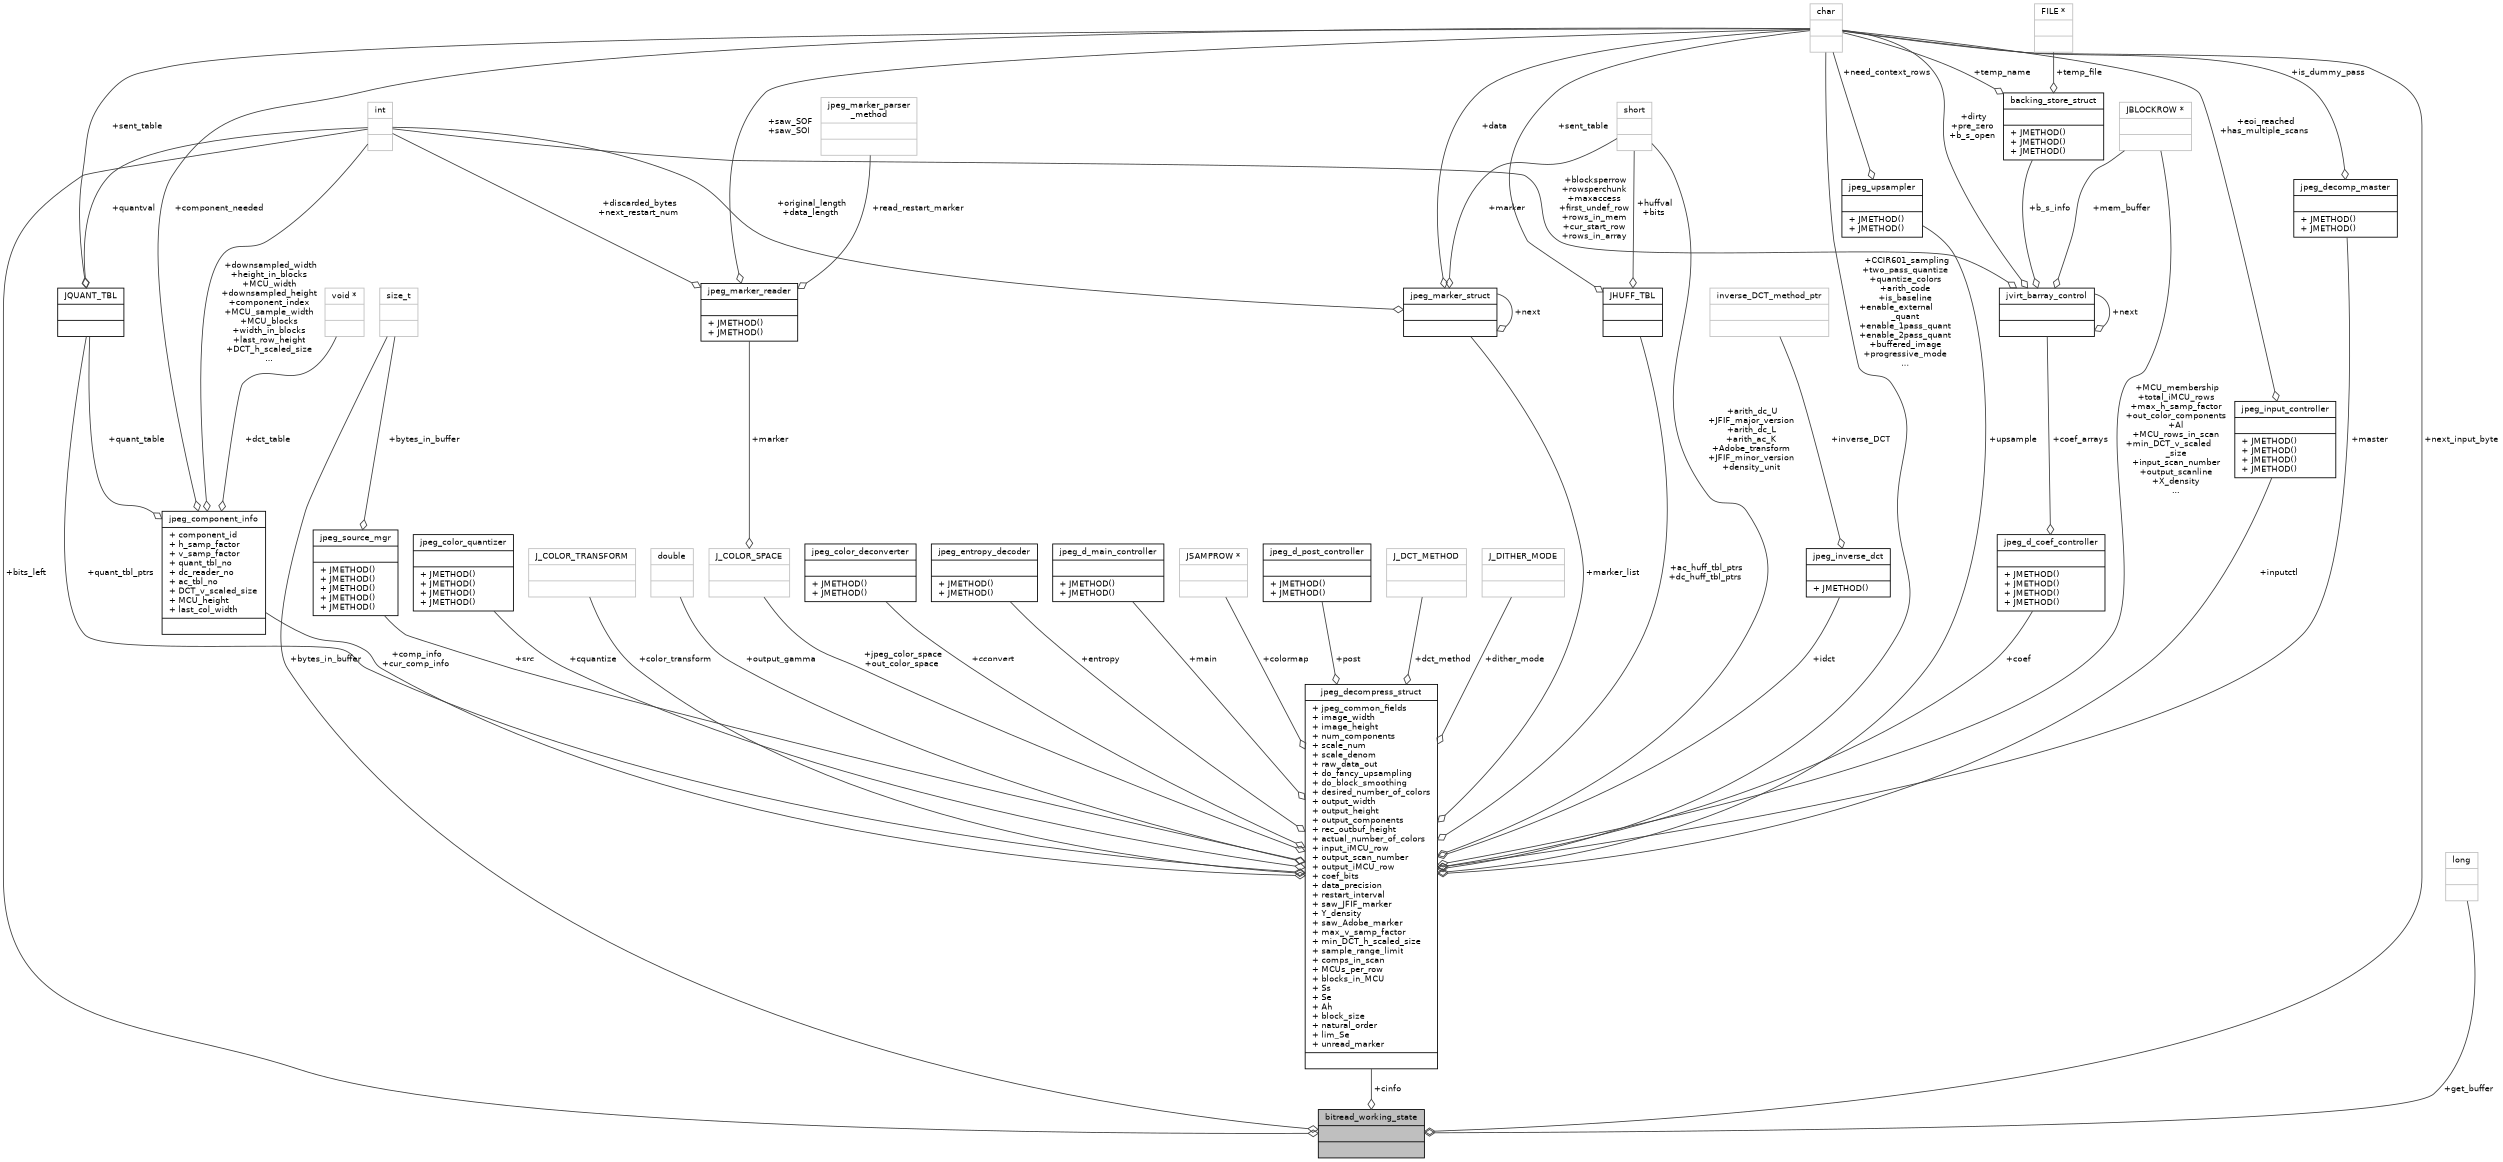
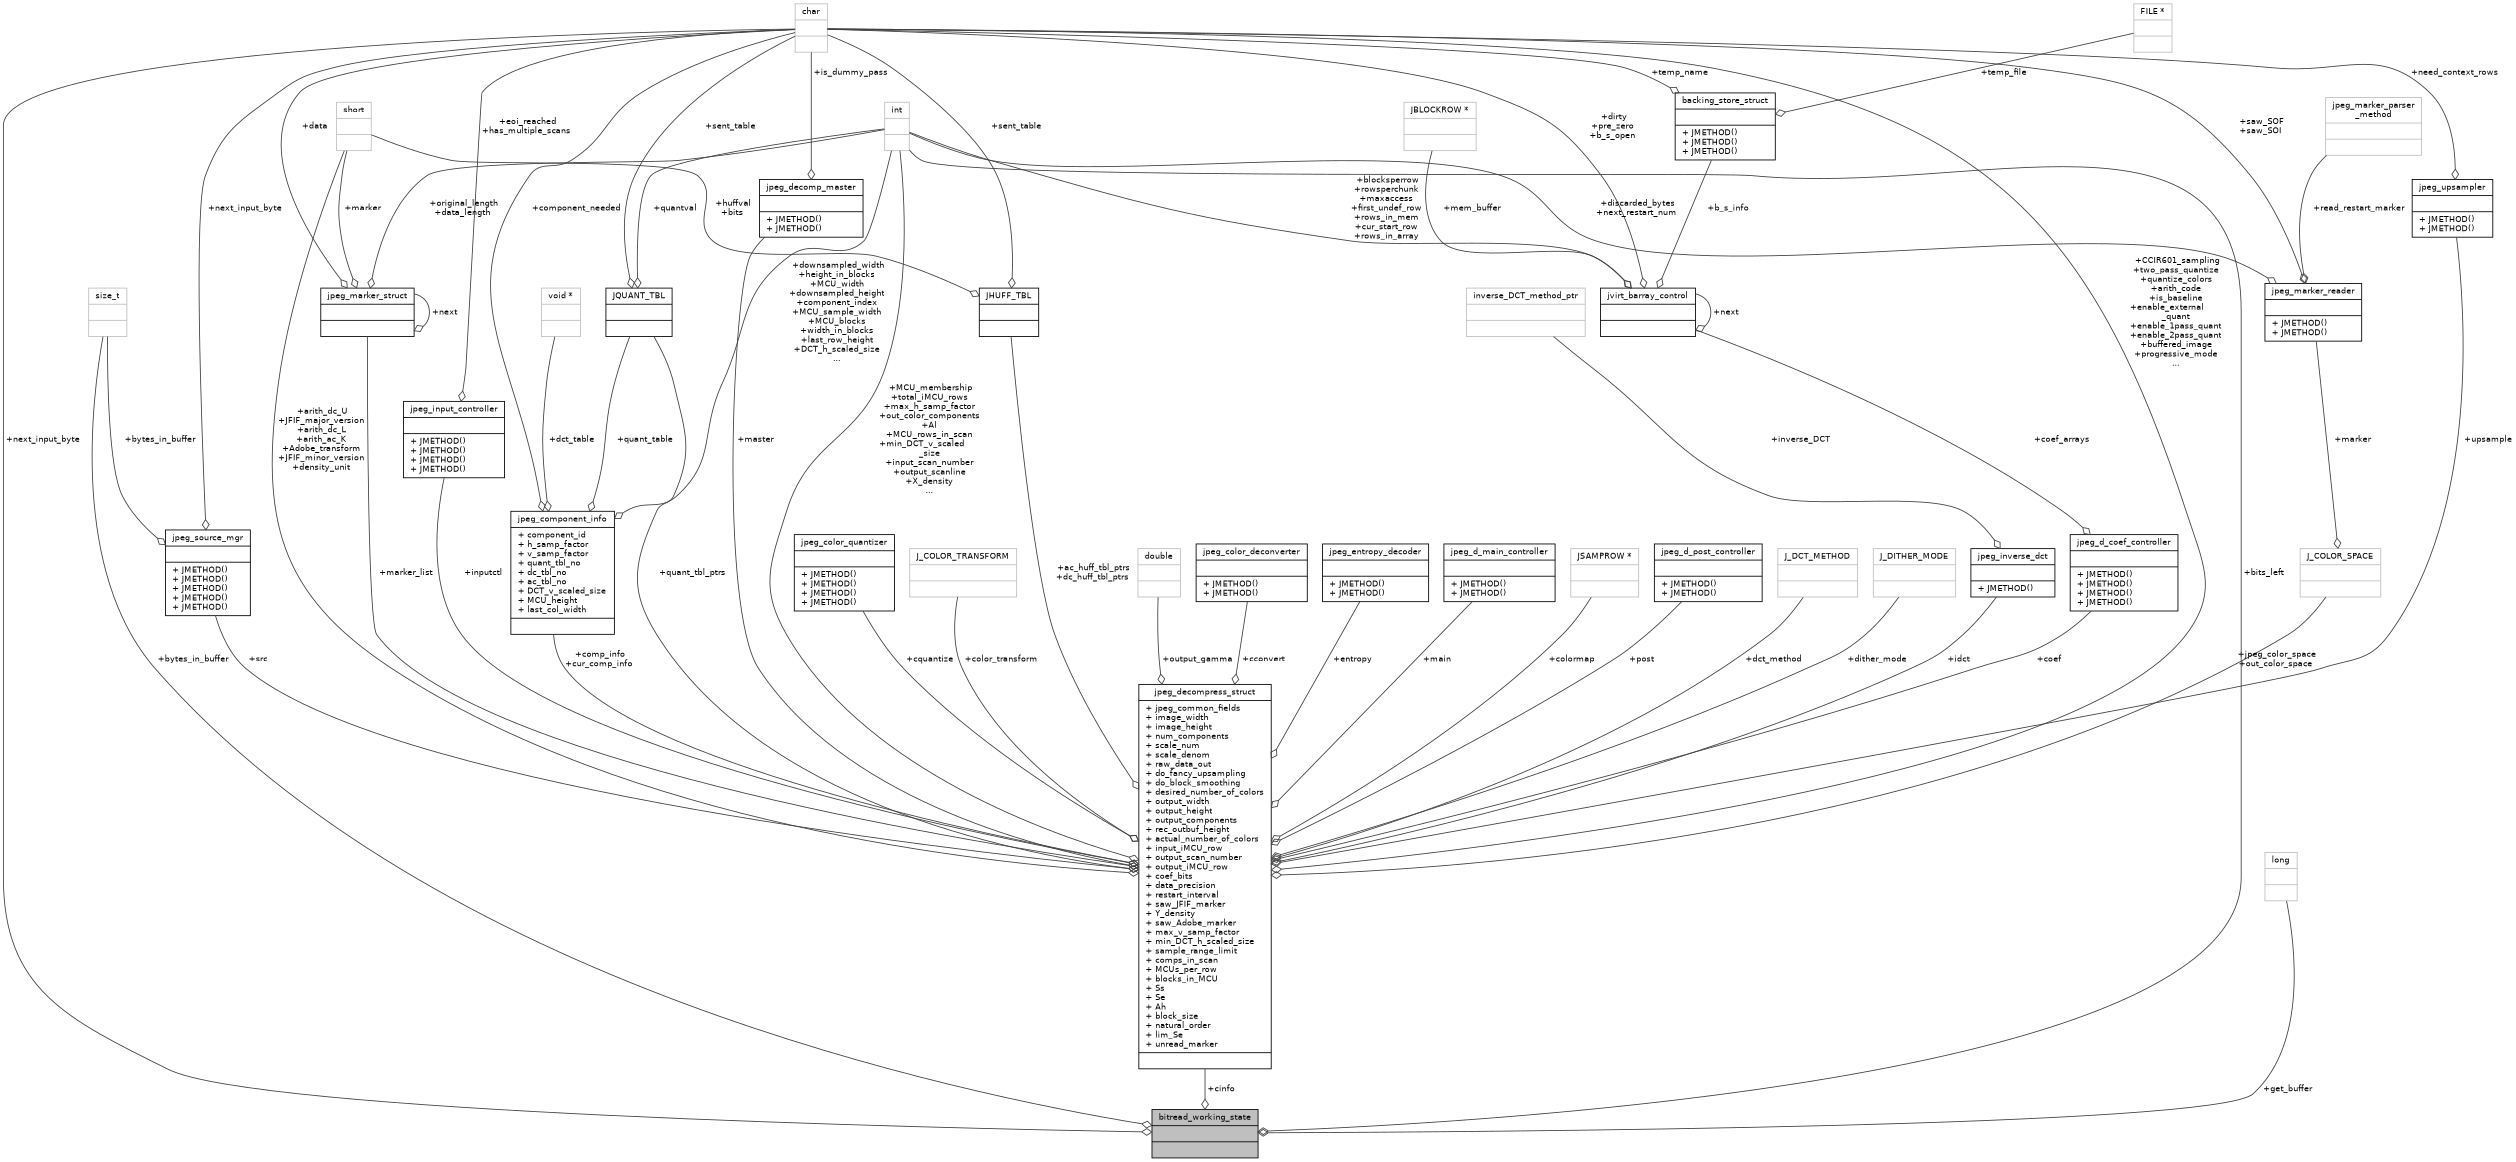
none -> (307, 75)
(202, 572) -> (542, 572)
(2029, 697) -> (770, 584)
